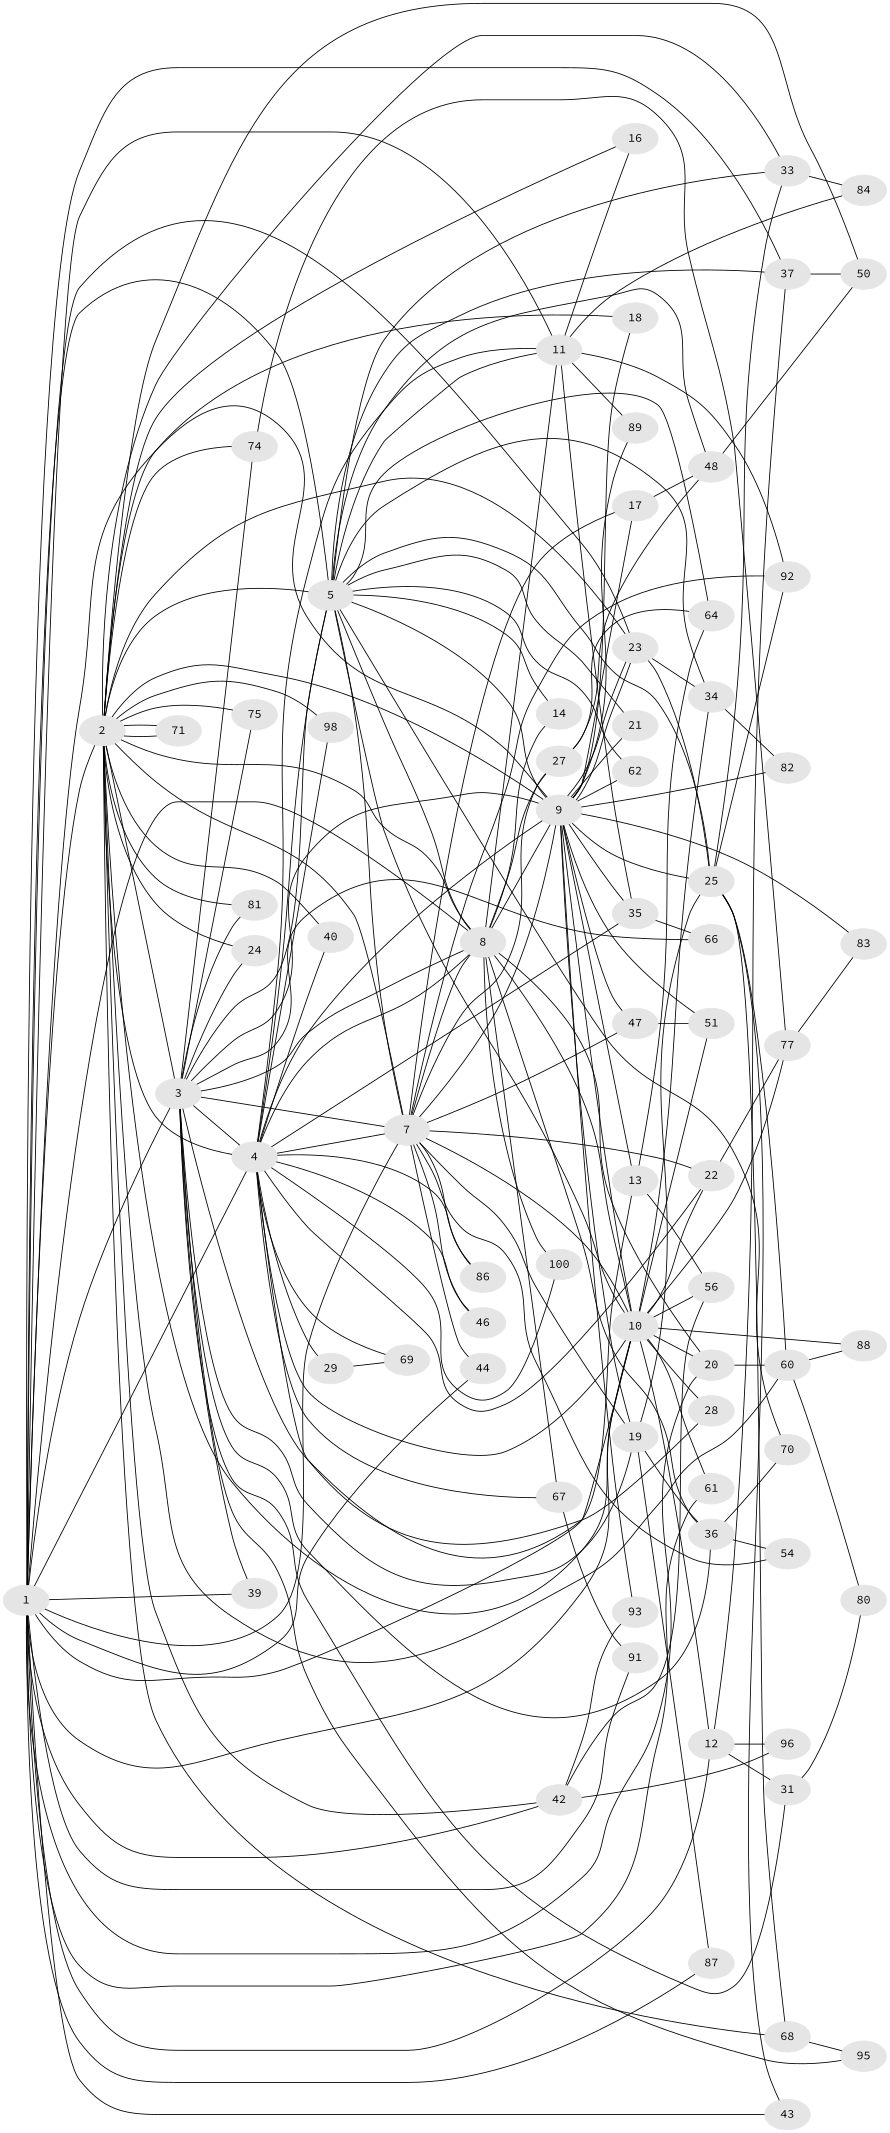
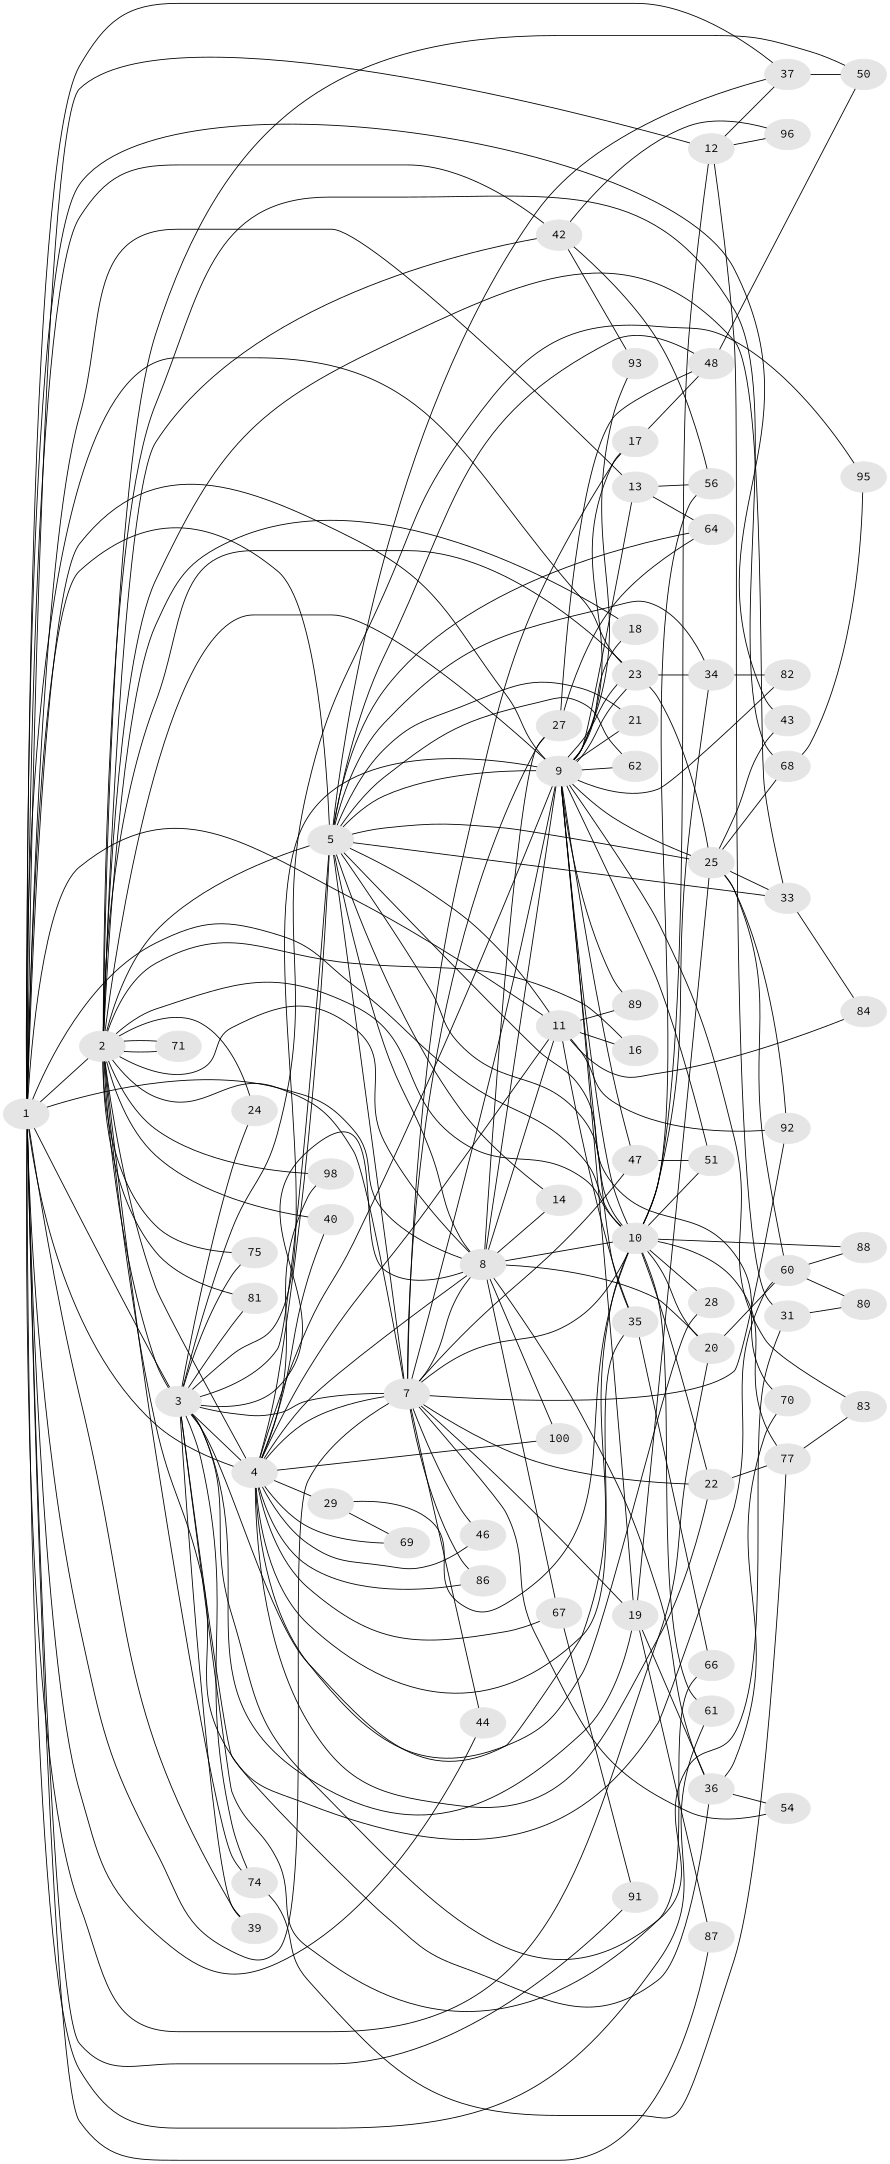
(373, 1430) -> (556, 1560)
